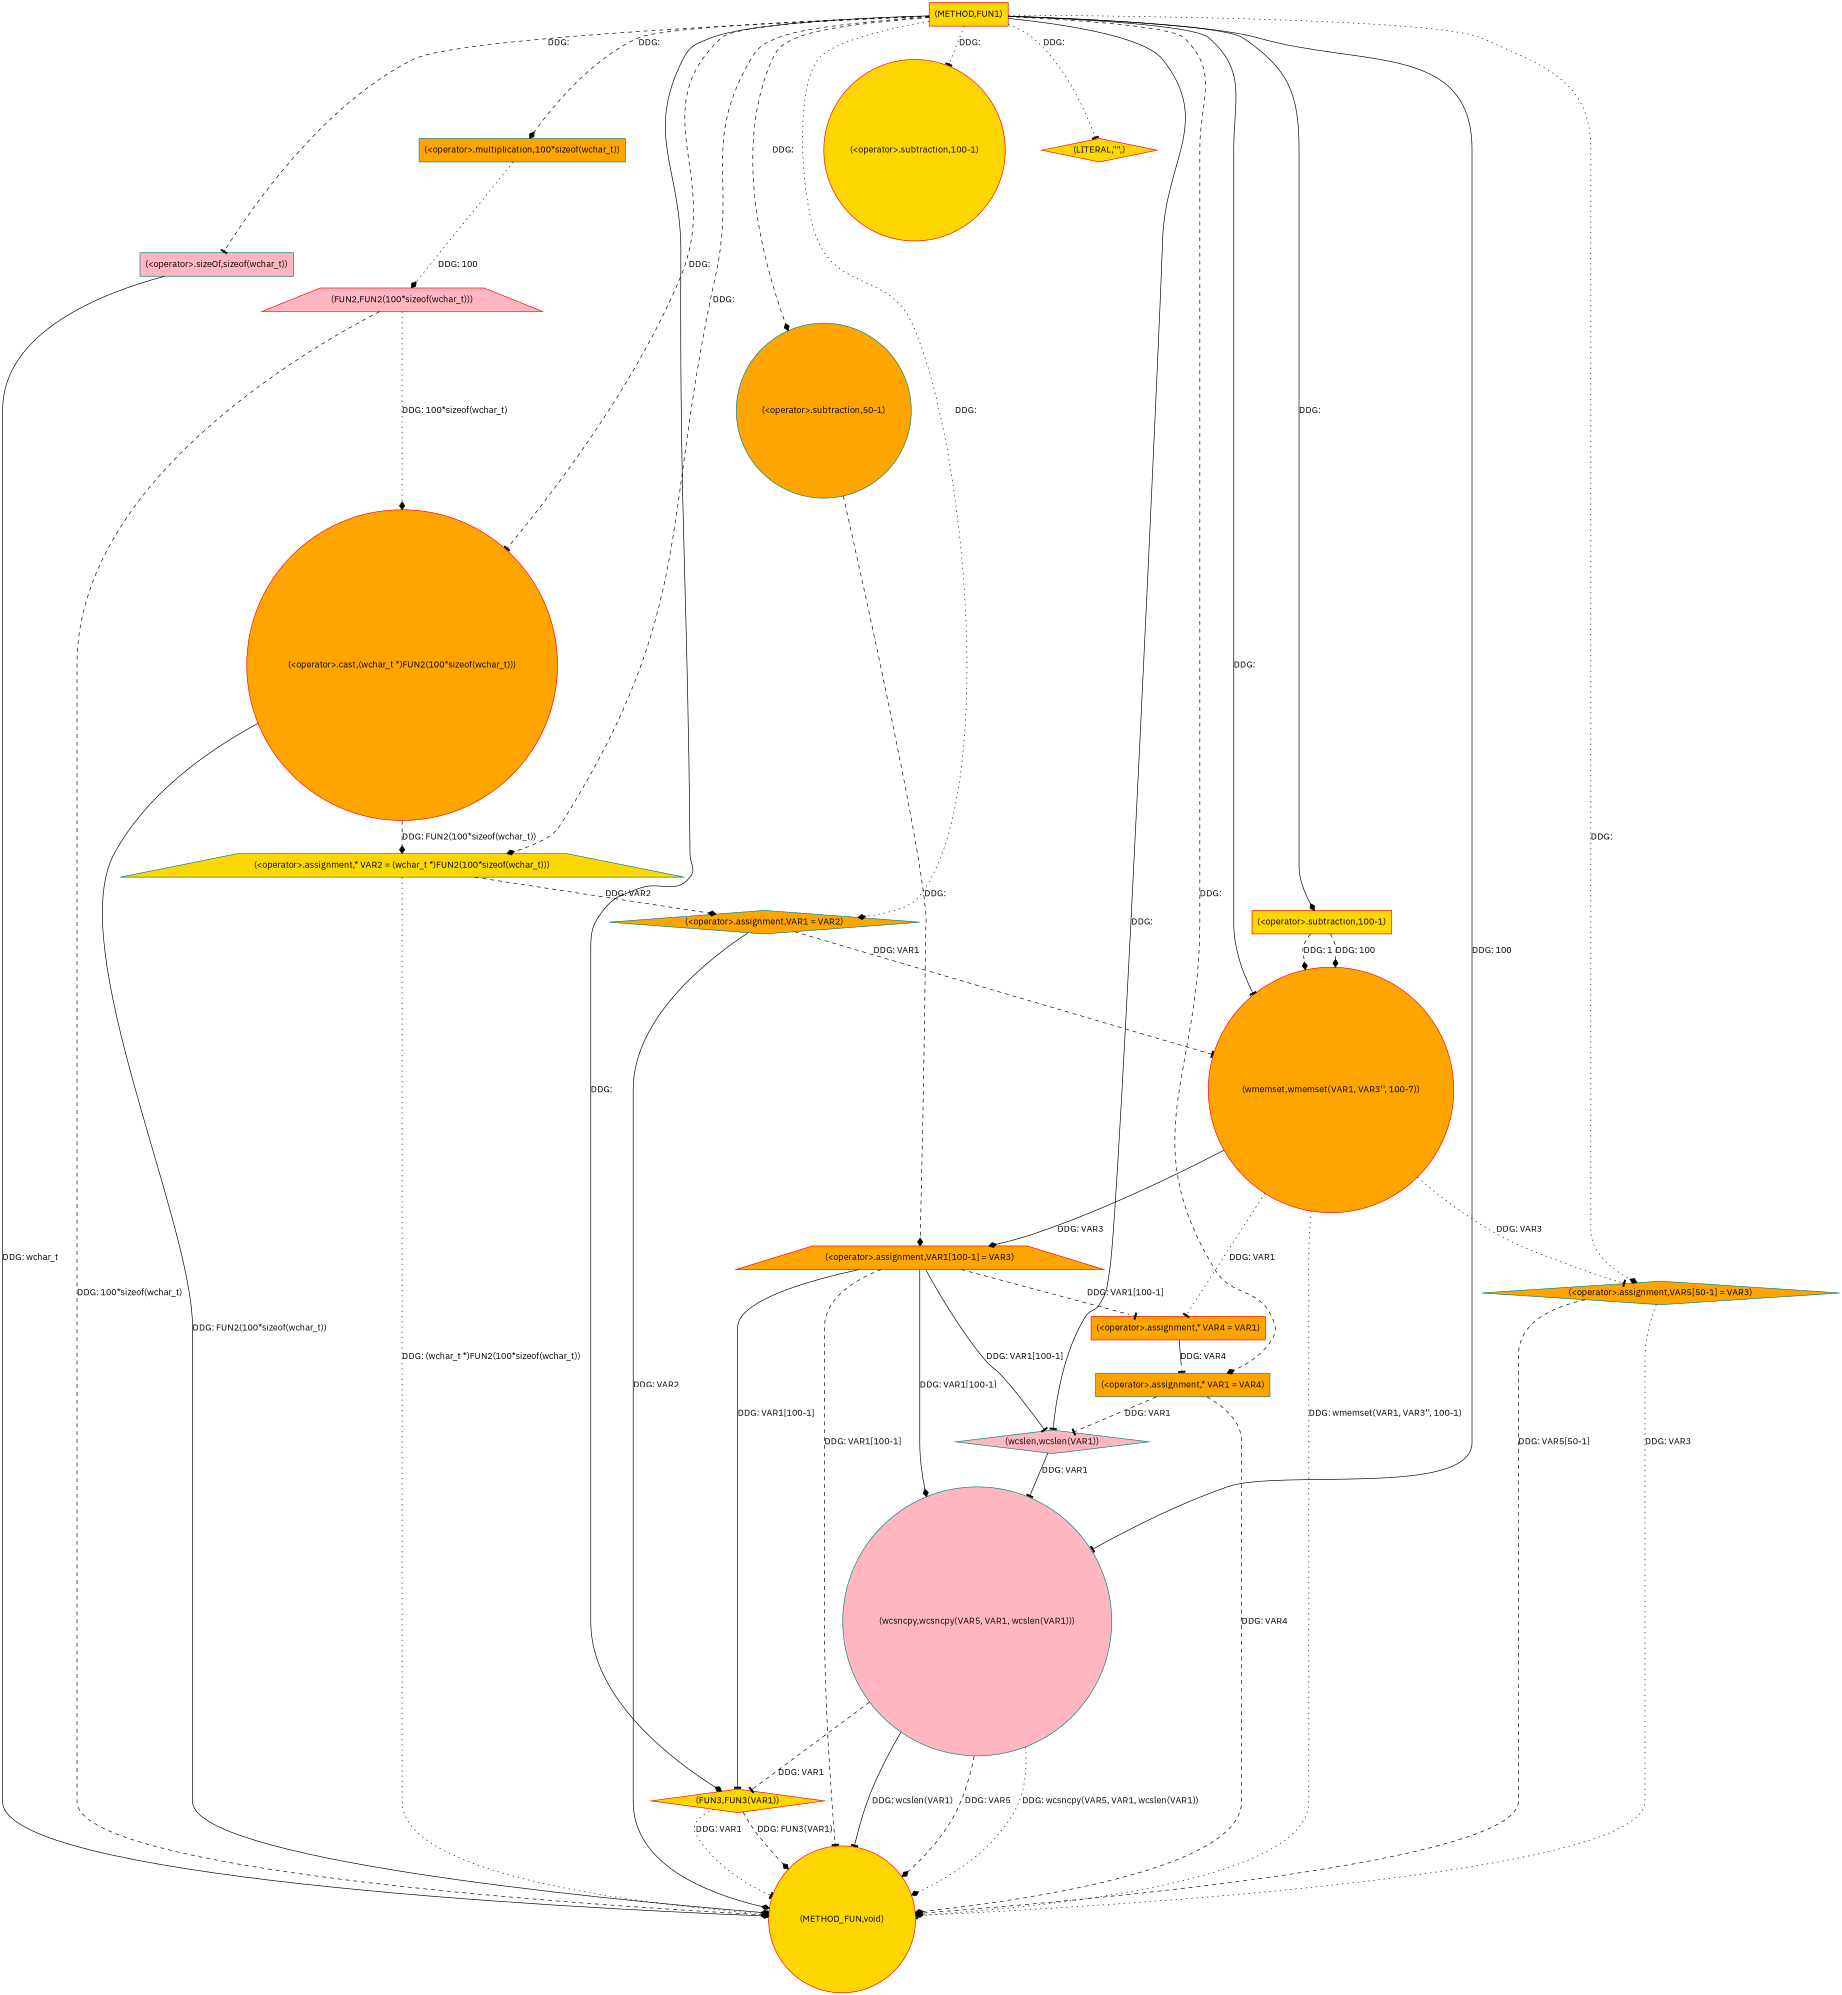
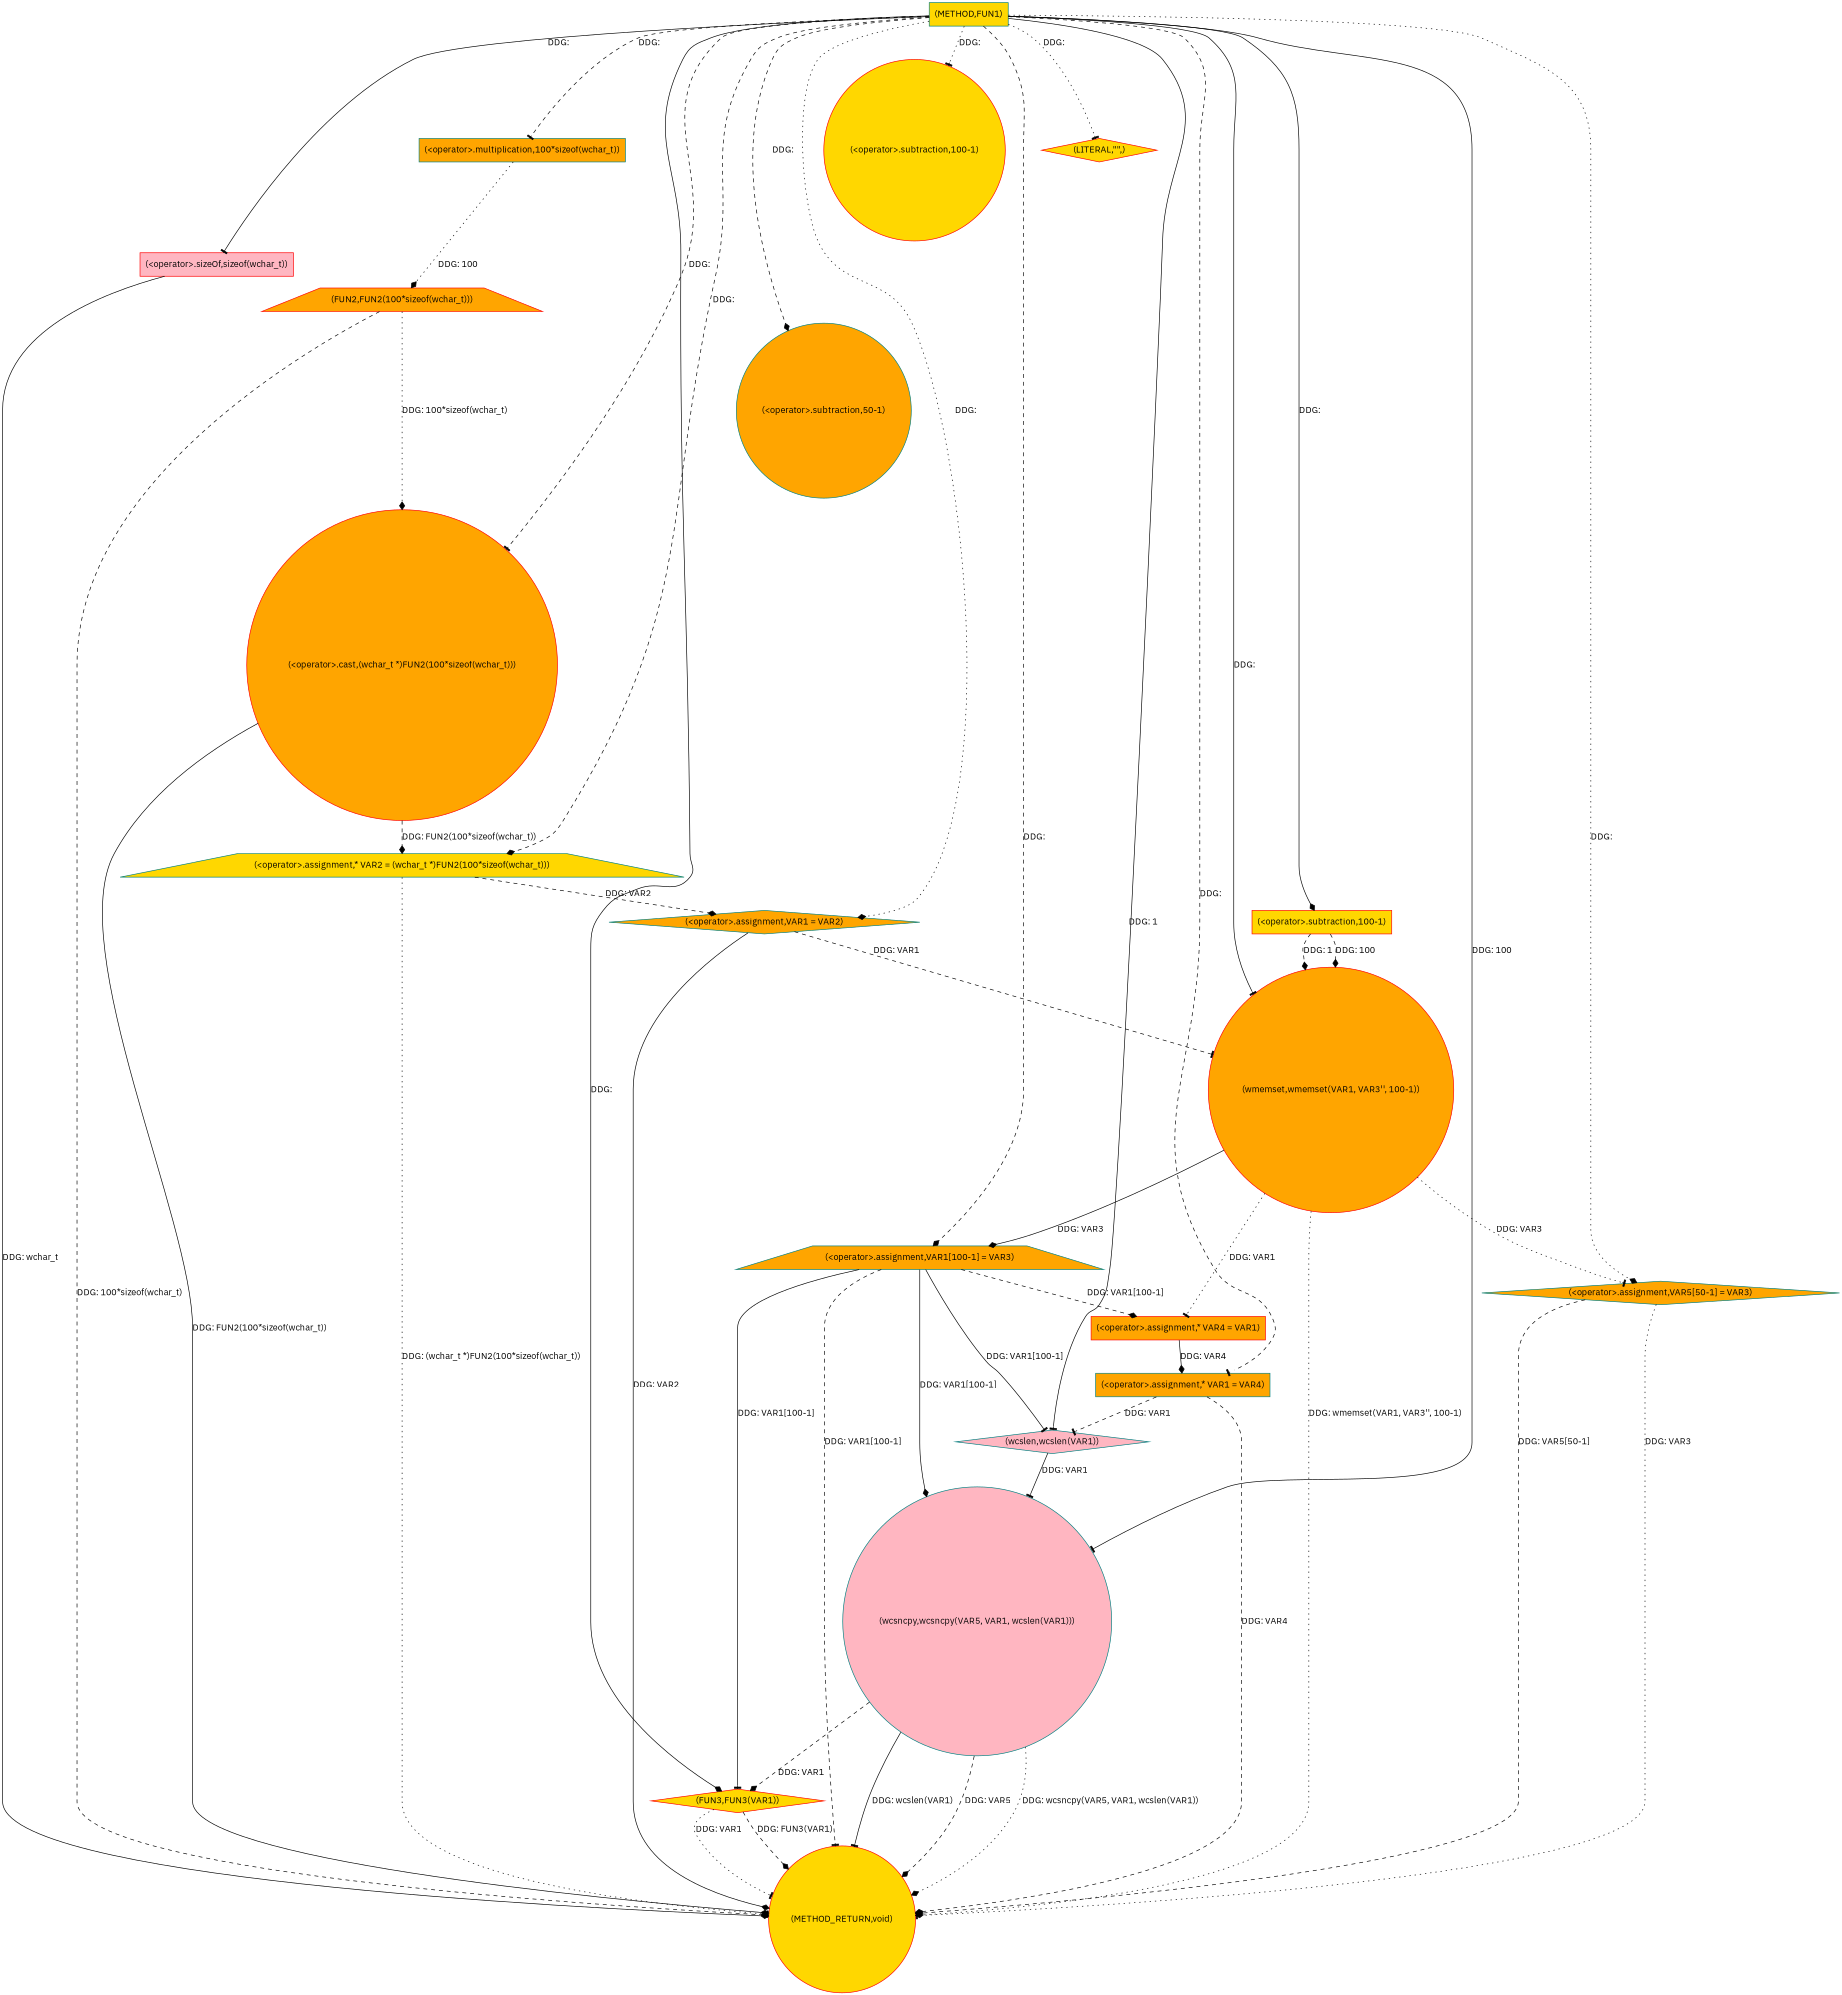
(969, 14) -> (969, 14)
(645, 36) -> (645, 36)
(535, 40) -> (535, 40)
(217, 265) -> (217, 265)
(402, 300) -> (402, 300)
(1200, 641) -> (1200, 641)
(919, 863) -> (1024, 641)
(1143, 922) -> (1143, 922)
(1331, 1090) -> (1331, 1090)
(920, 1258) -> (920, 1258)
(1045, 1292) -> (1045, 1292)
(1180, 1353) -> (1180, 1353)
(811, 1745) -> (811, 1745)
(842, 1919) -> (842, 1919)
